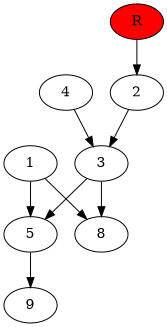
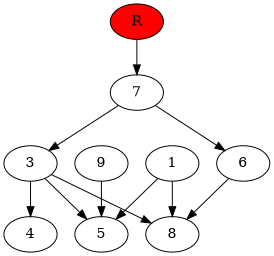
(137, 93) -> (137, 93)
(81, 124) -> (31, 194)
none -> (243, 163)
(31, 265) -> (101, 192)
